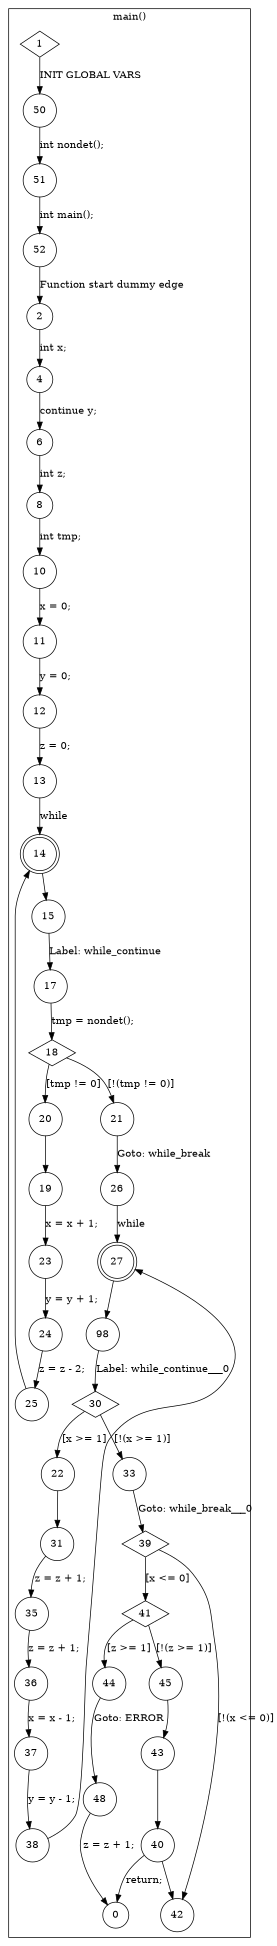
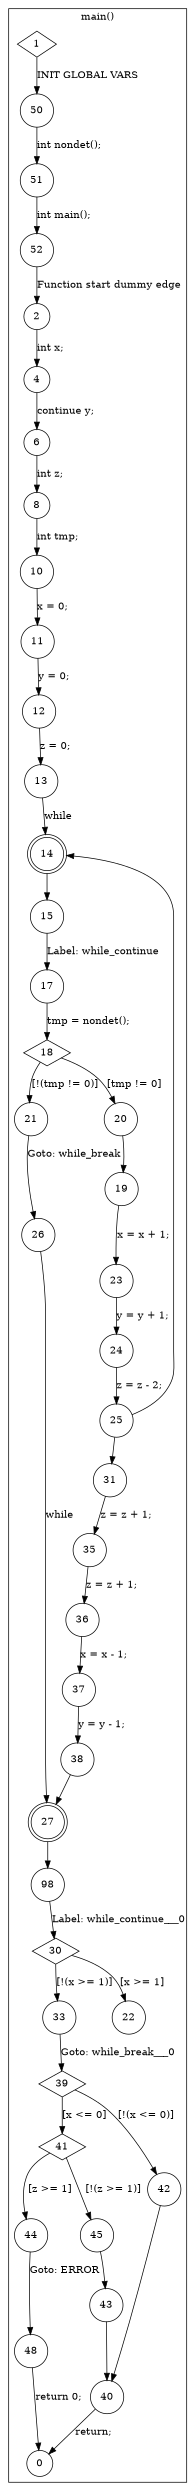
(58, 1505) -> (114, 1447)
(109, 1845) -> (59, 2397)
(166, 1877) -> (138, 2290)
